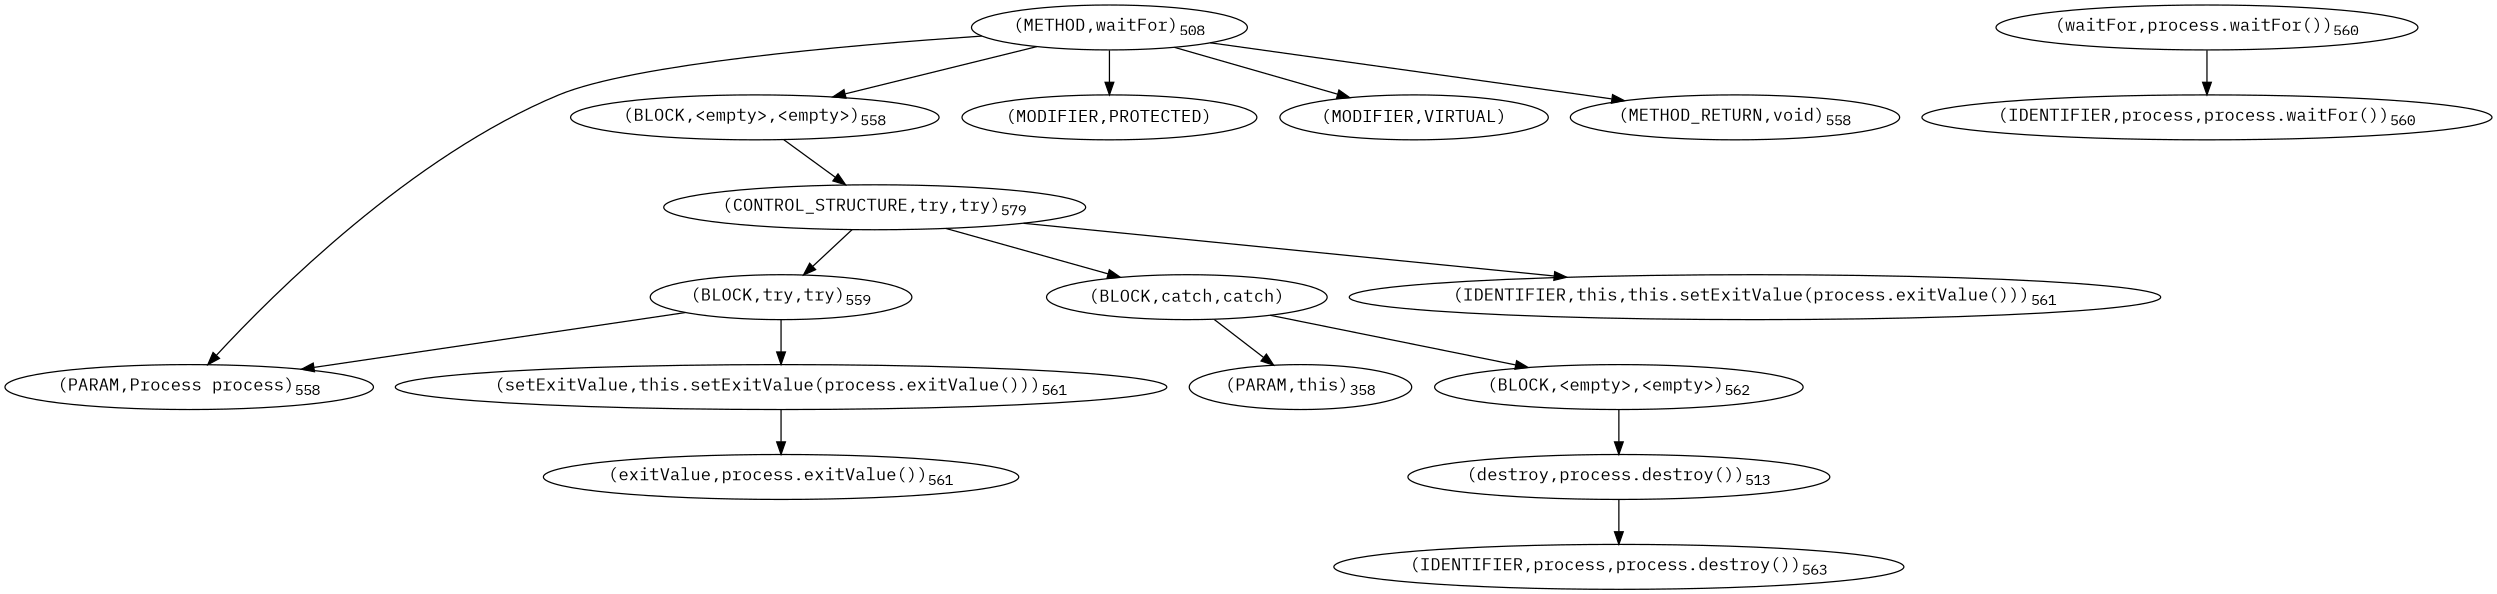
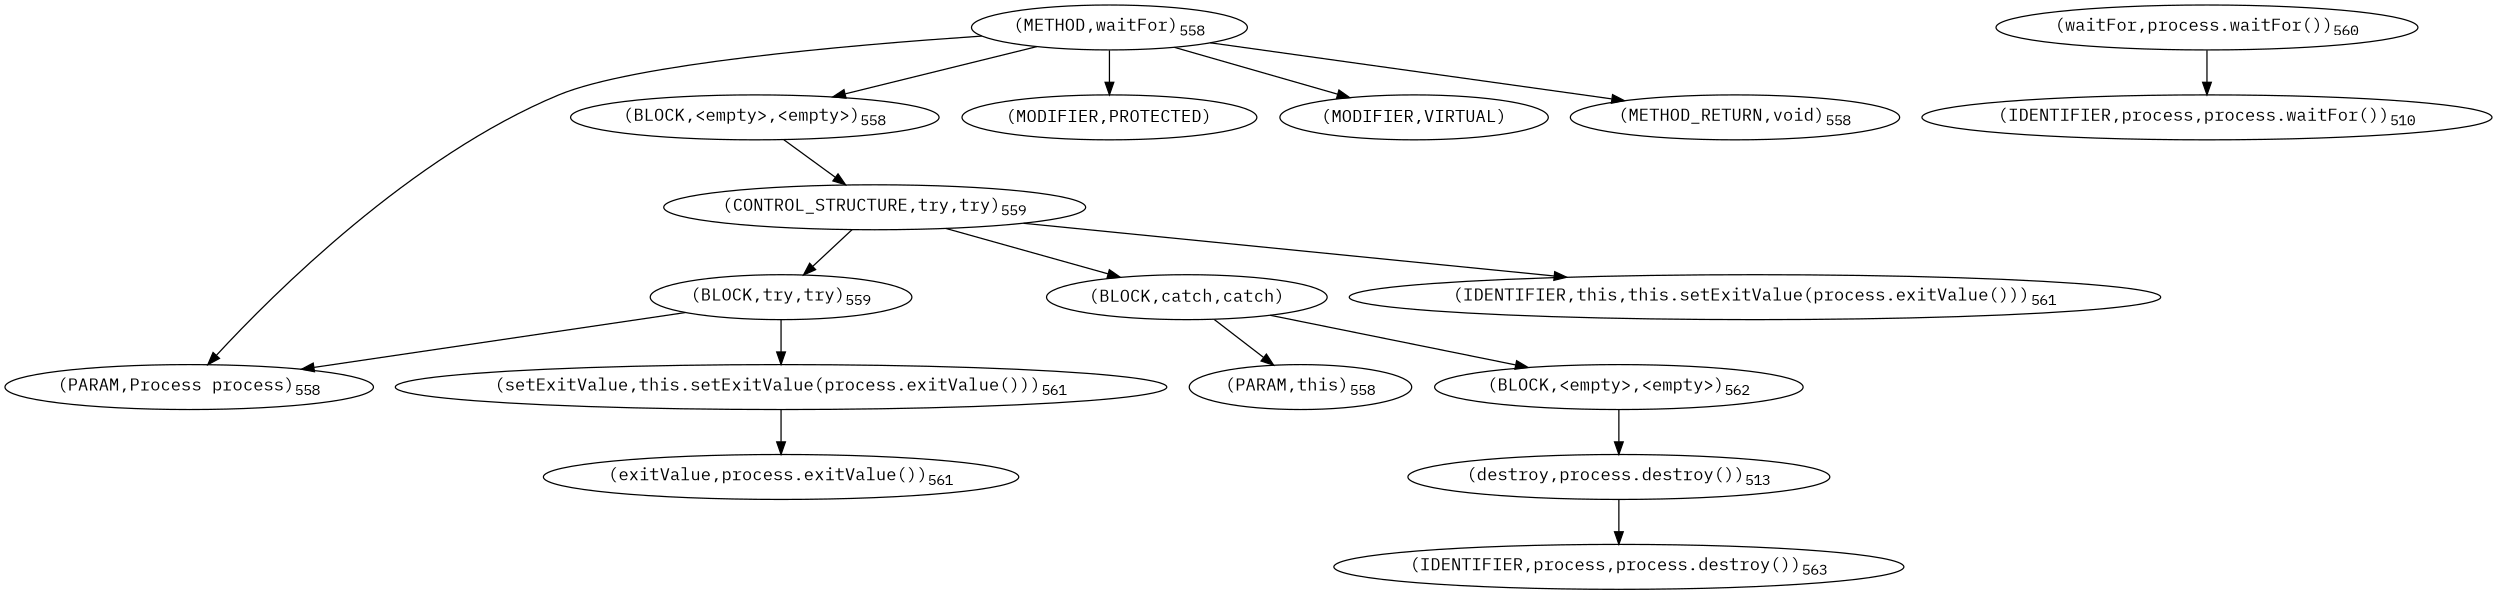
(1192, 26) -> (1192, 26)
(2403, 115) -> (2403, 115)
(1014, 205) -> (1014, 205)
(1363, 385) -> (1363, 385)
